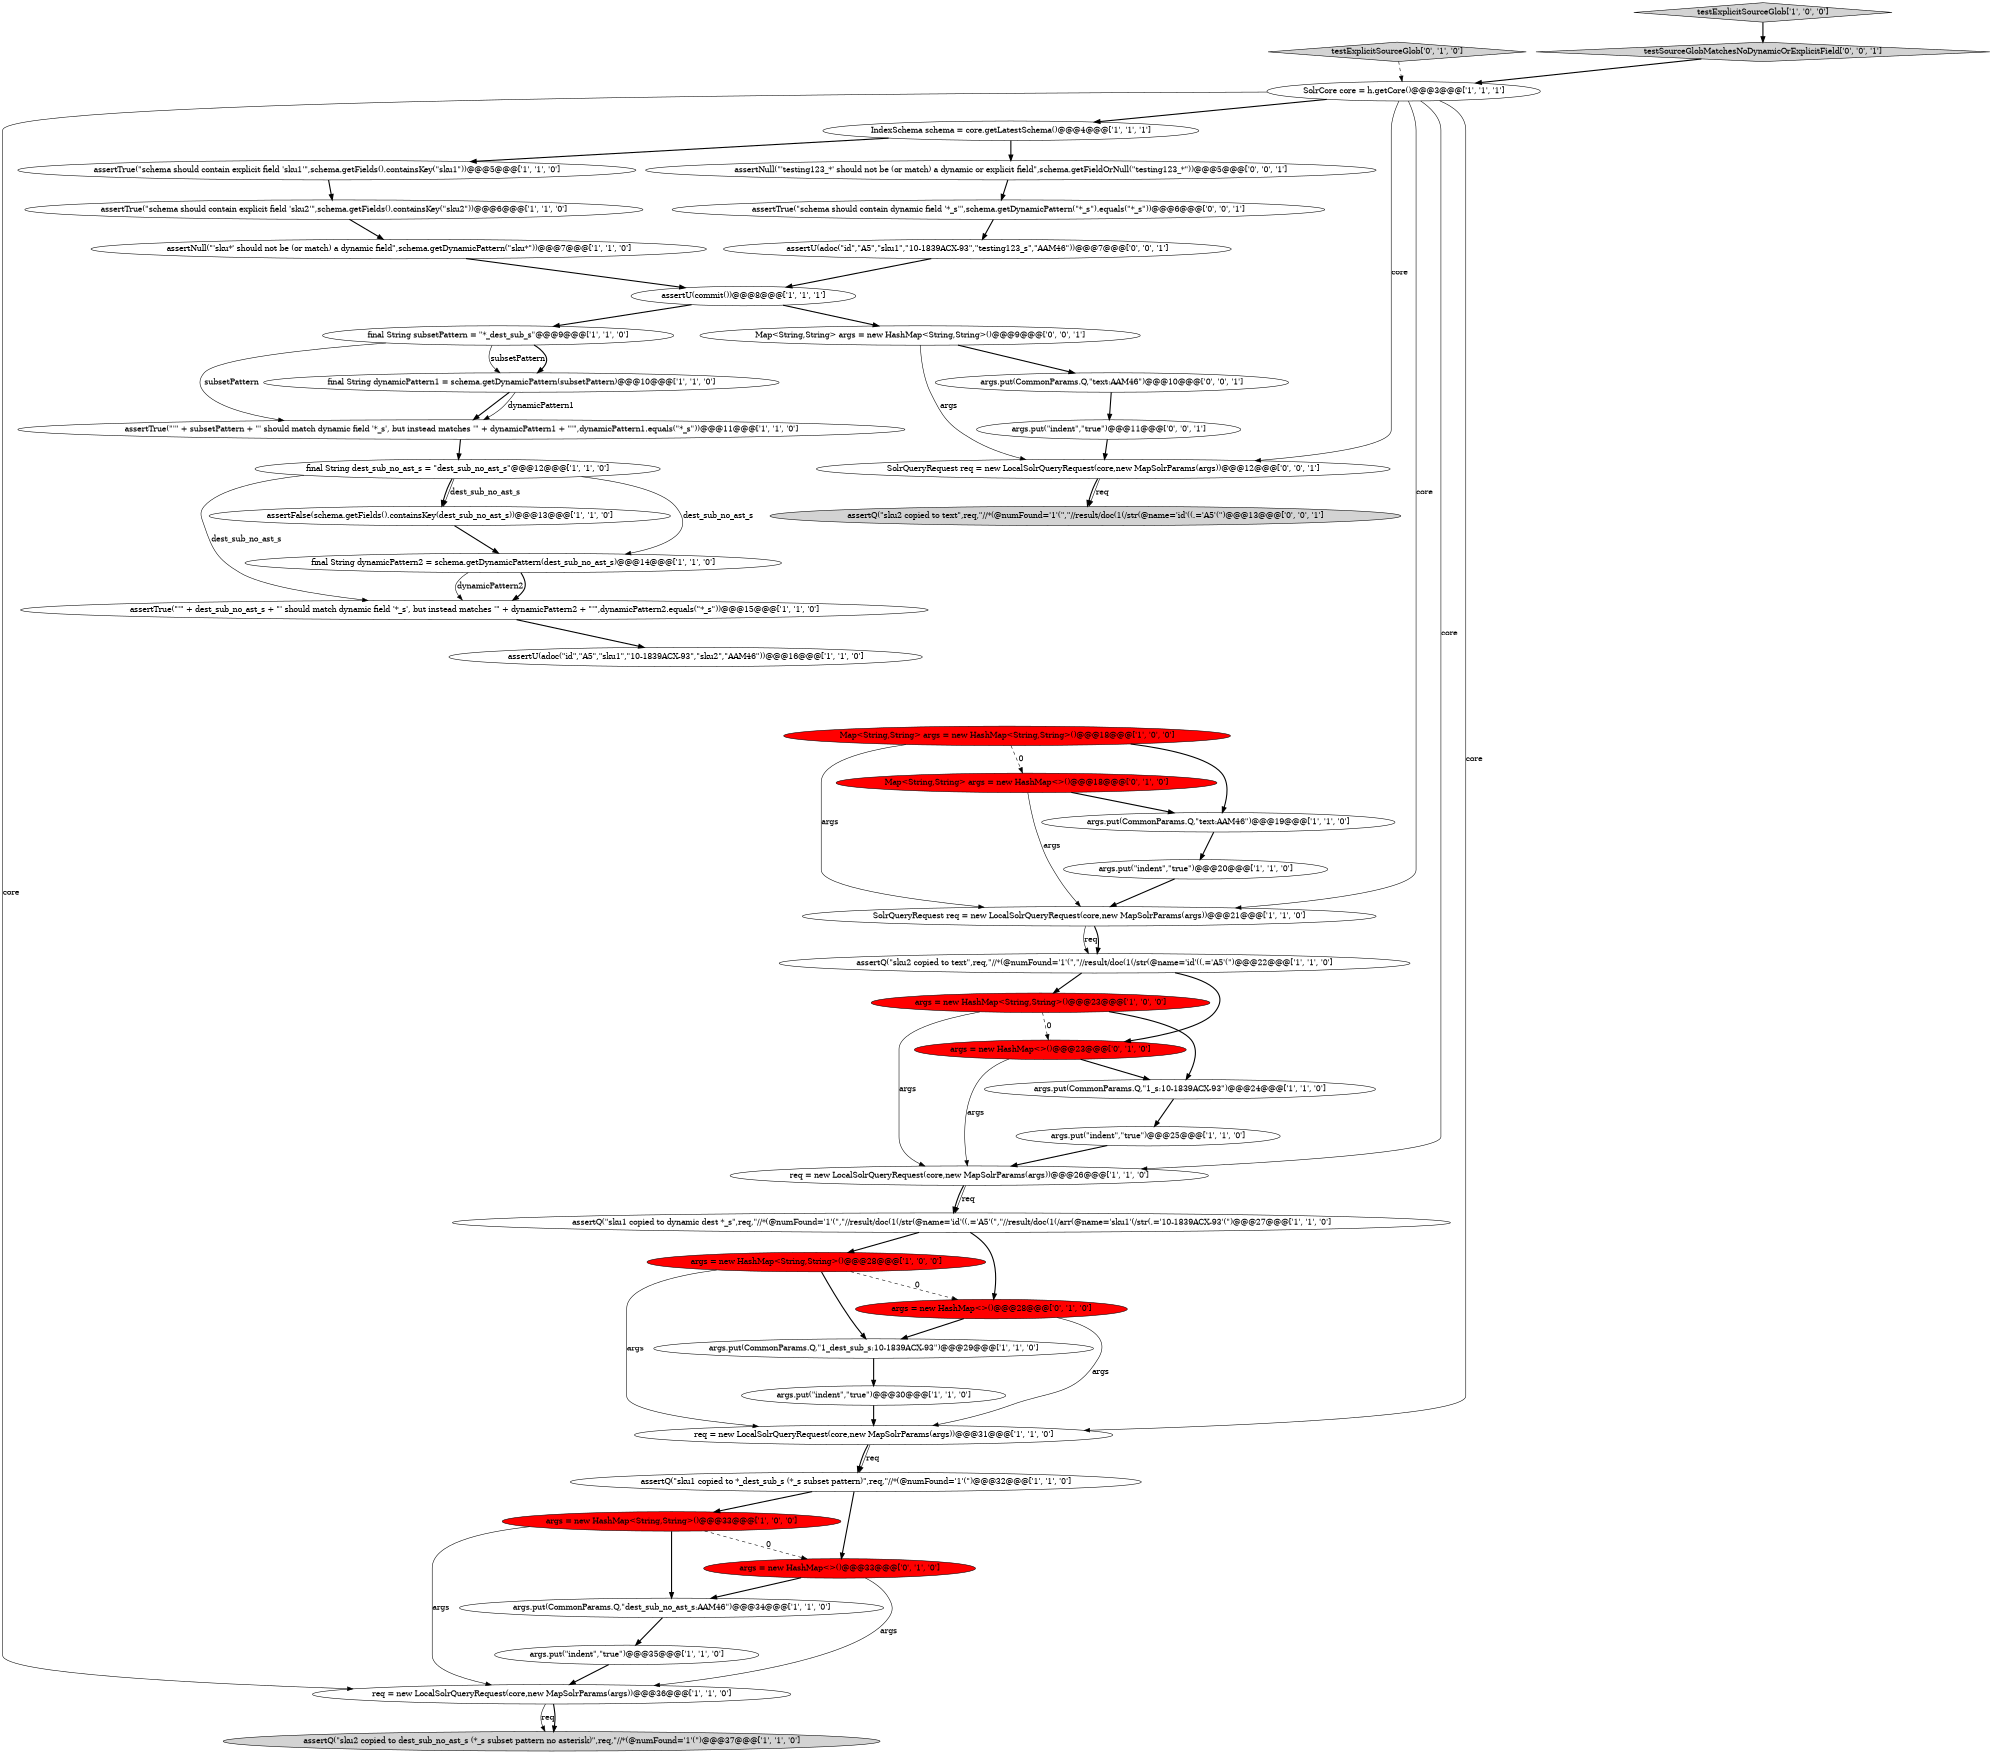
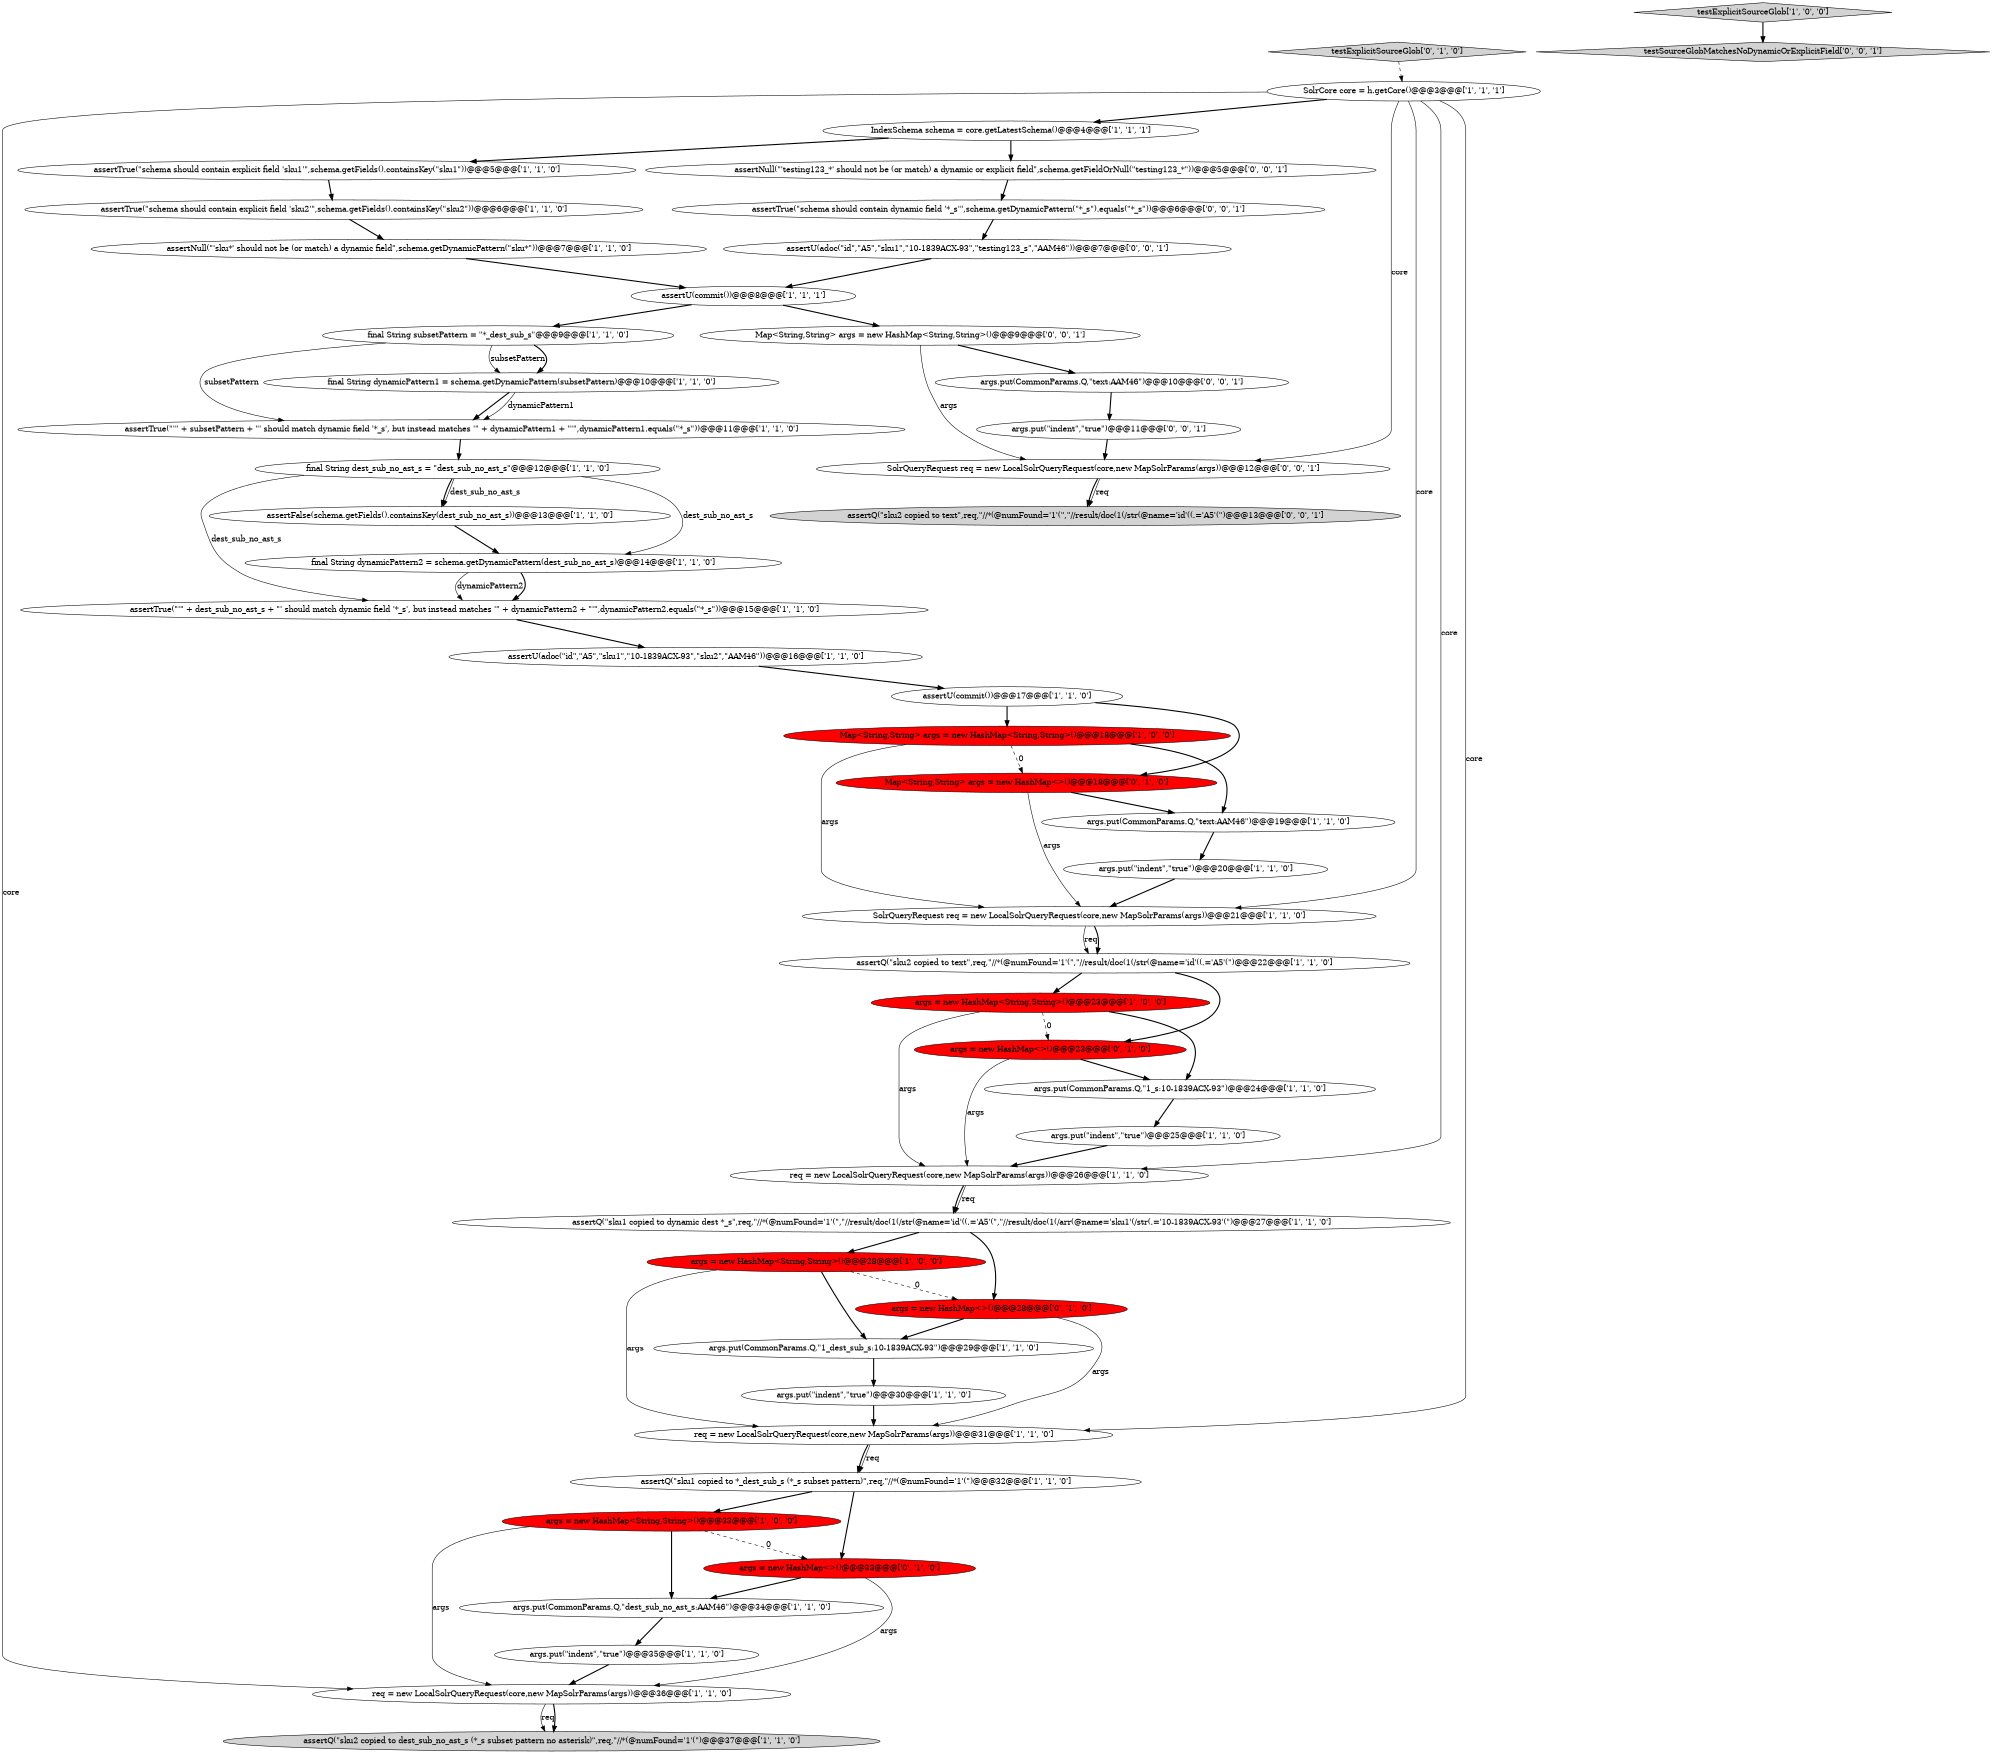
(1591, 71) -> none
none -> (1007, 696)
